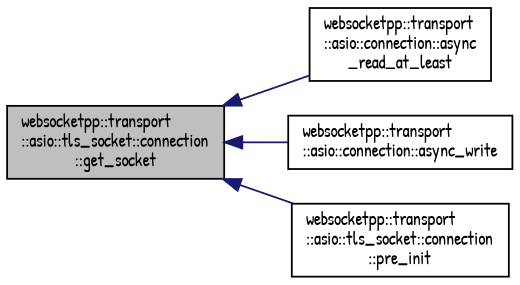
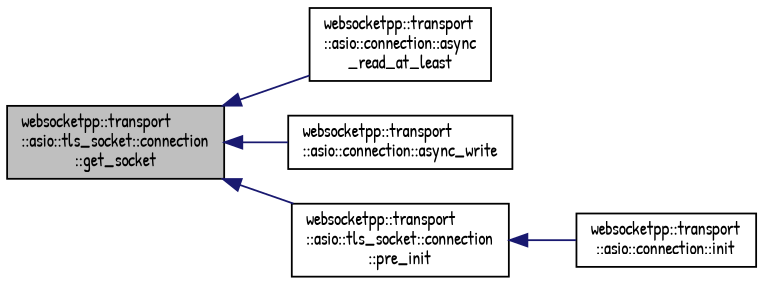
none -> (666, 240)
